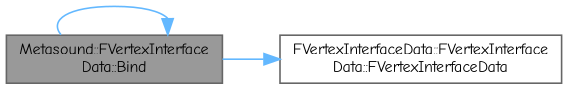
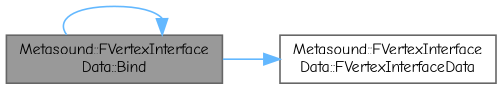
(421, 59) -> (388, 59)
